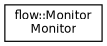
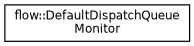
(53, 23) -> (97, 23)
